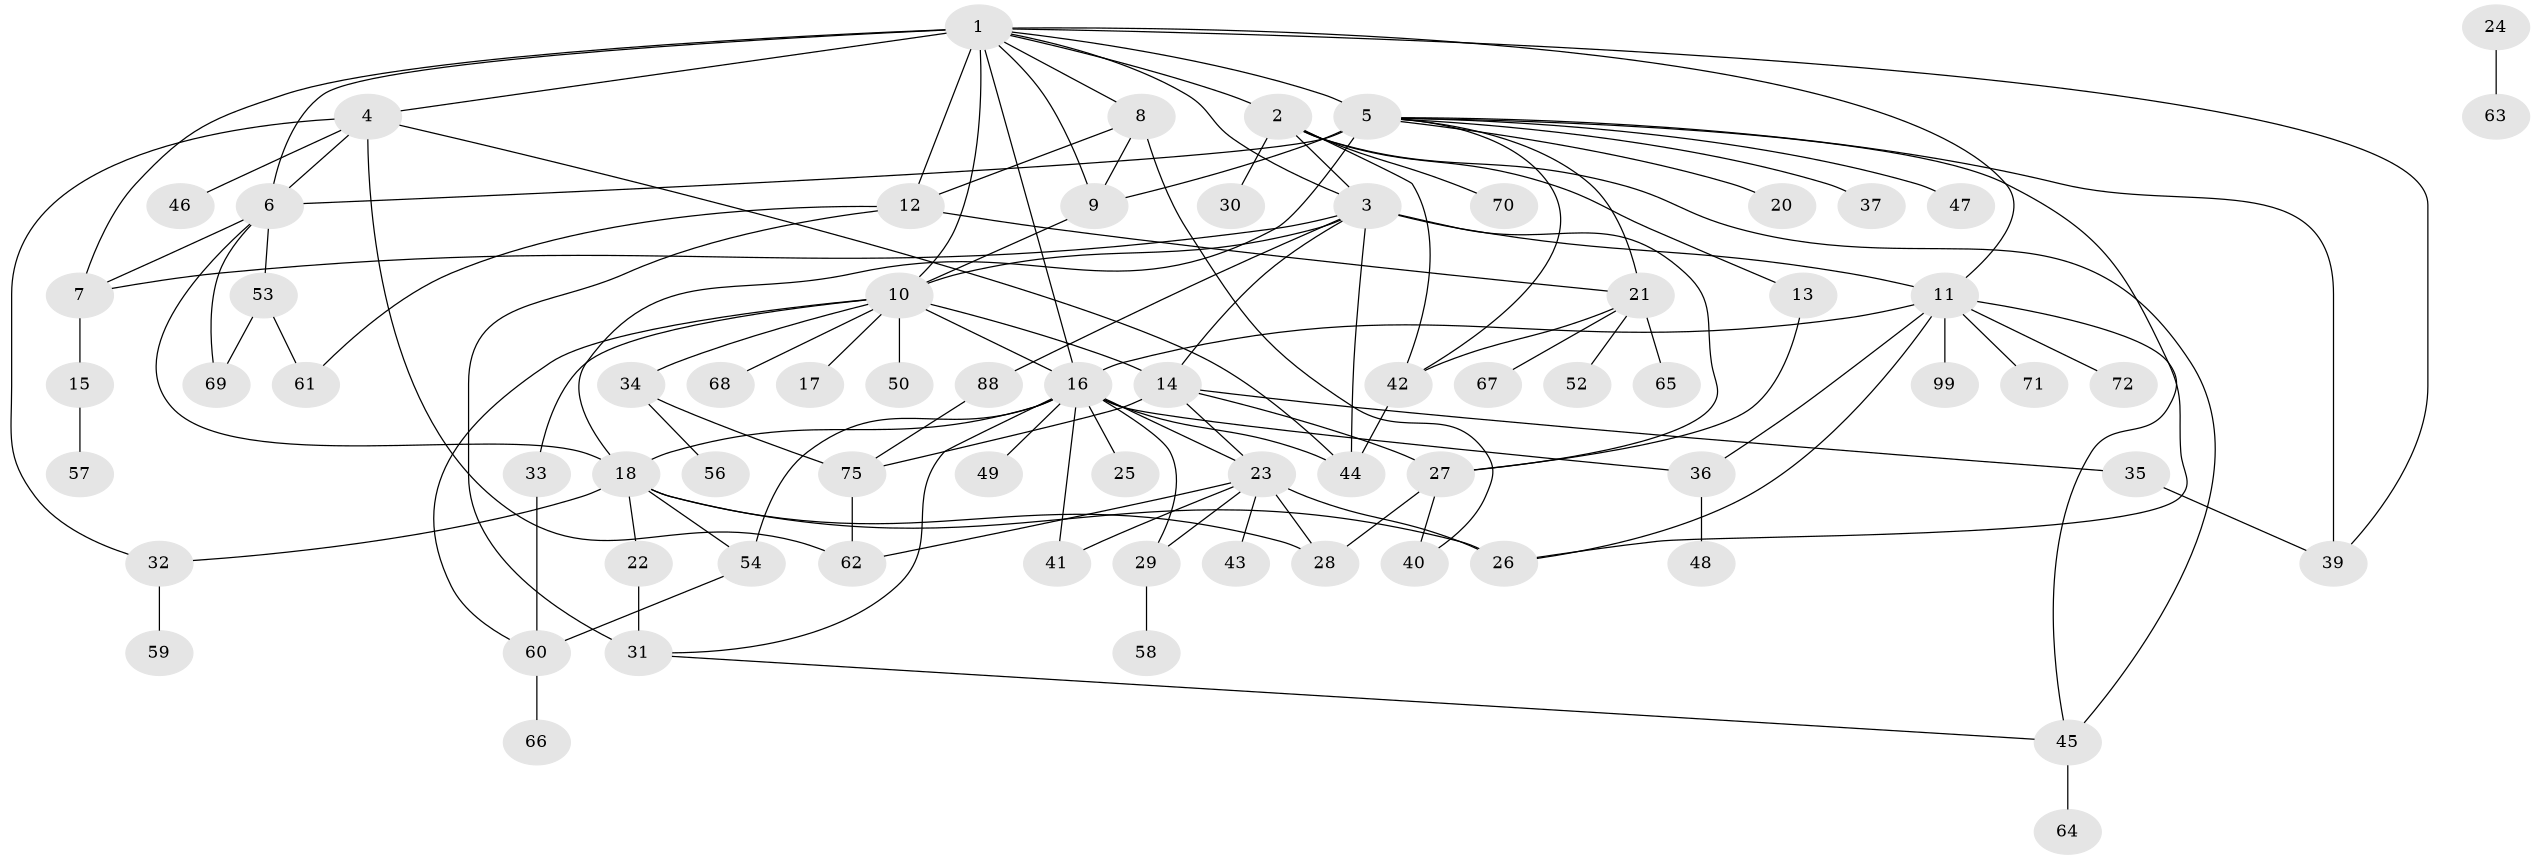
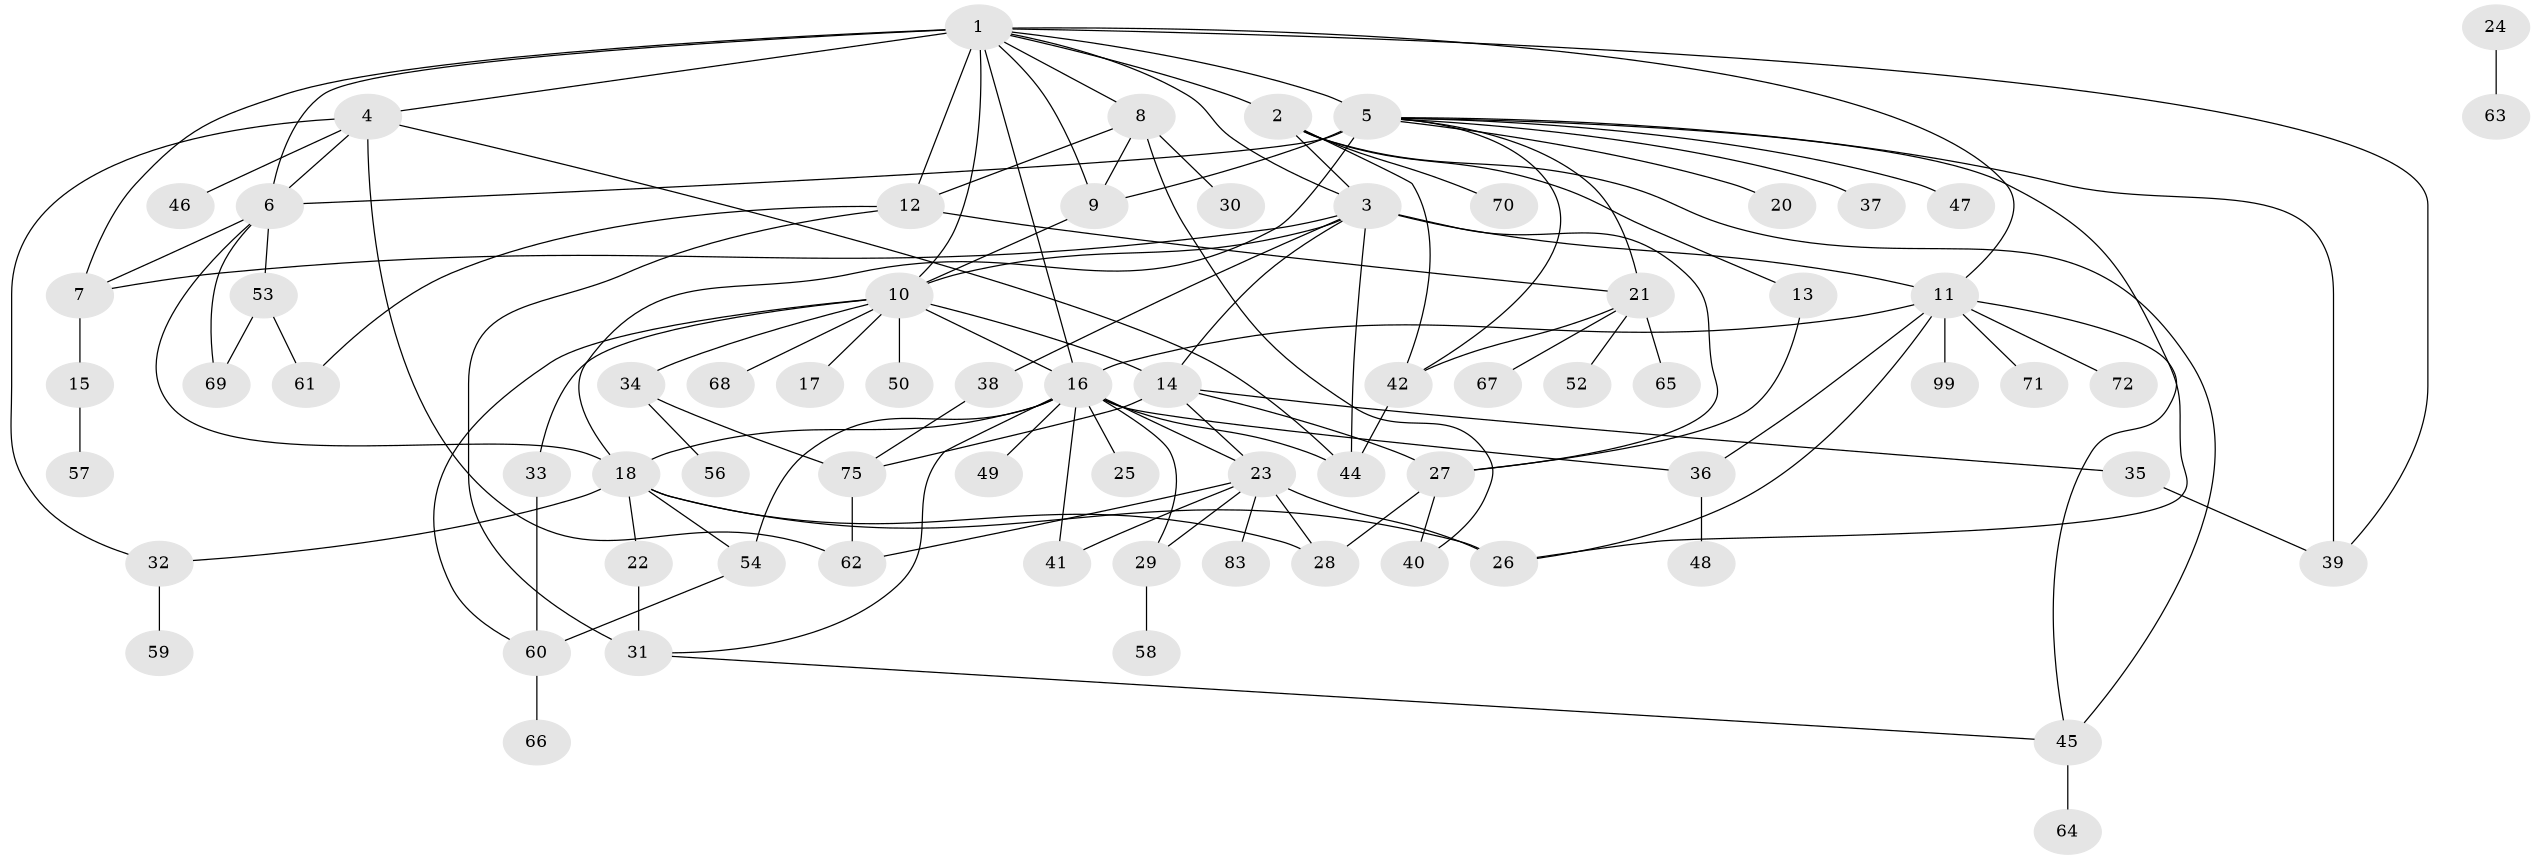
(1249, 172) -> (1189, 164)
(989, 385) -> (989, 385)
(1236, 564) -> (1236, 564)
